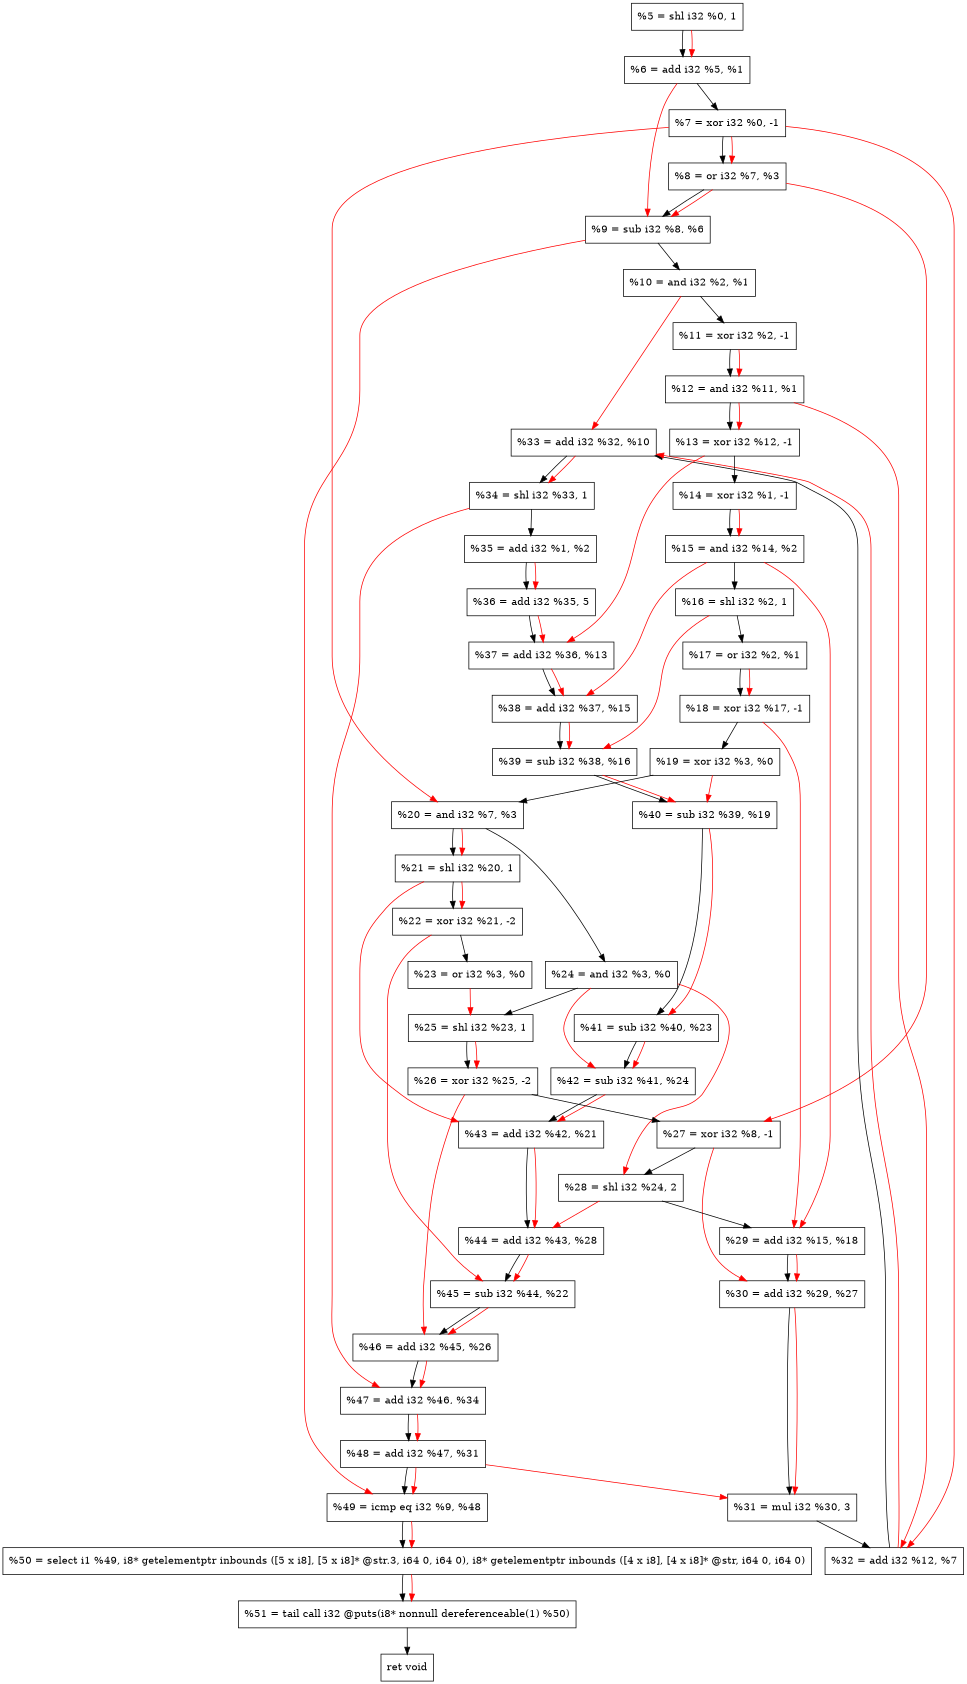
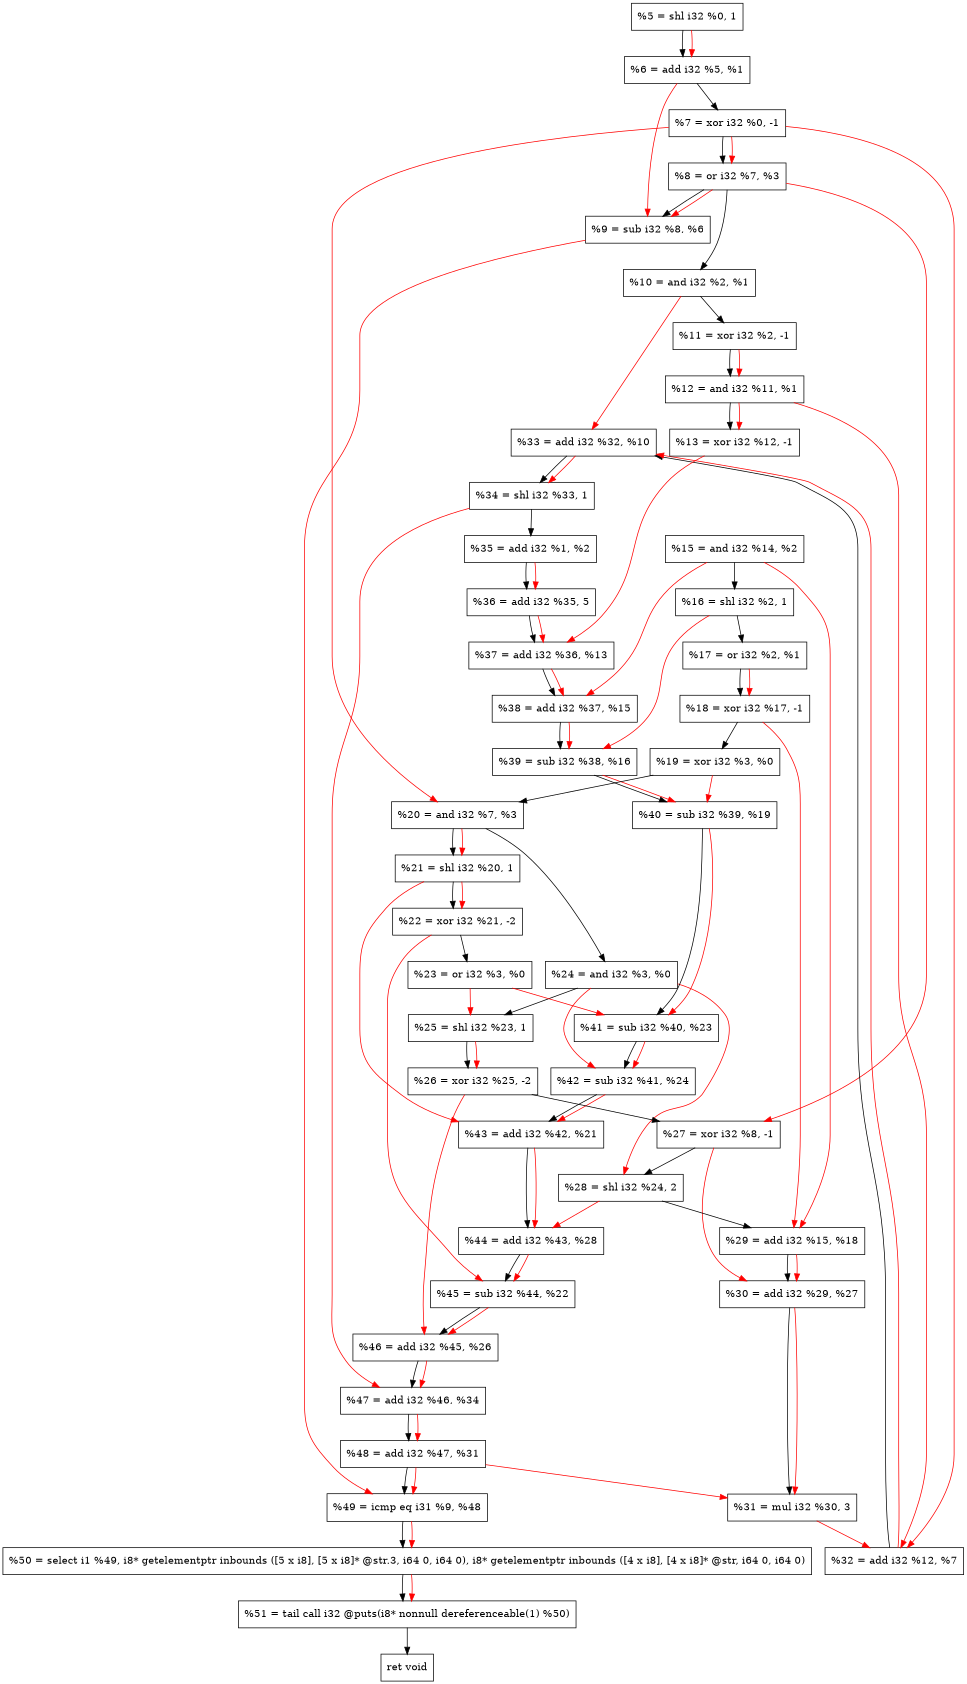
(666, 253) -> (722, 229)
(735, 496) -> none
none -> (557, 1001)
(407, 1508) -> (407, 1508)
(840, 1533) -> (840, 1533)
